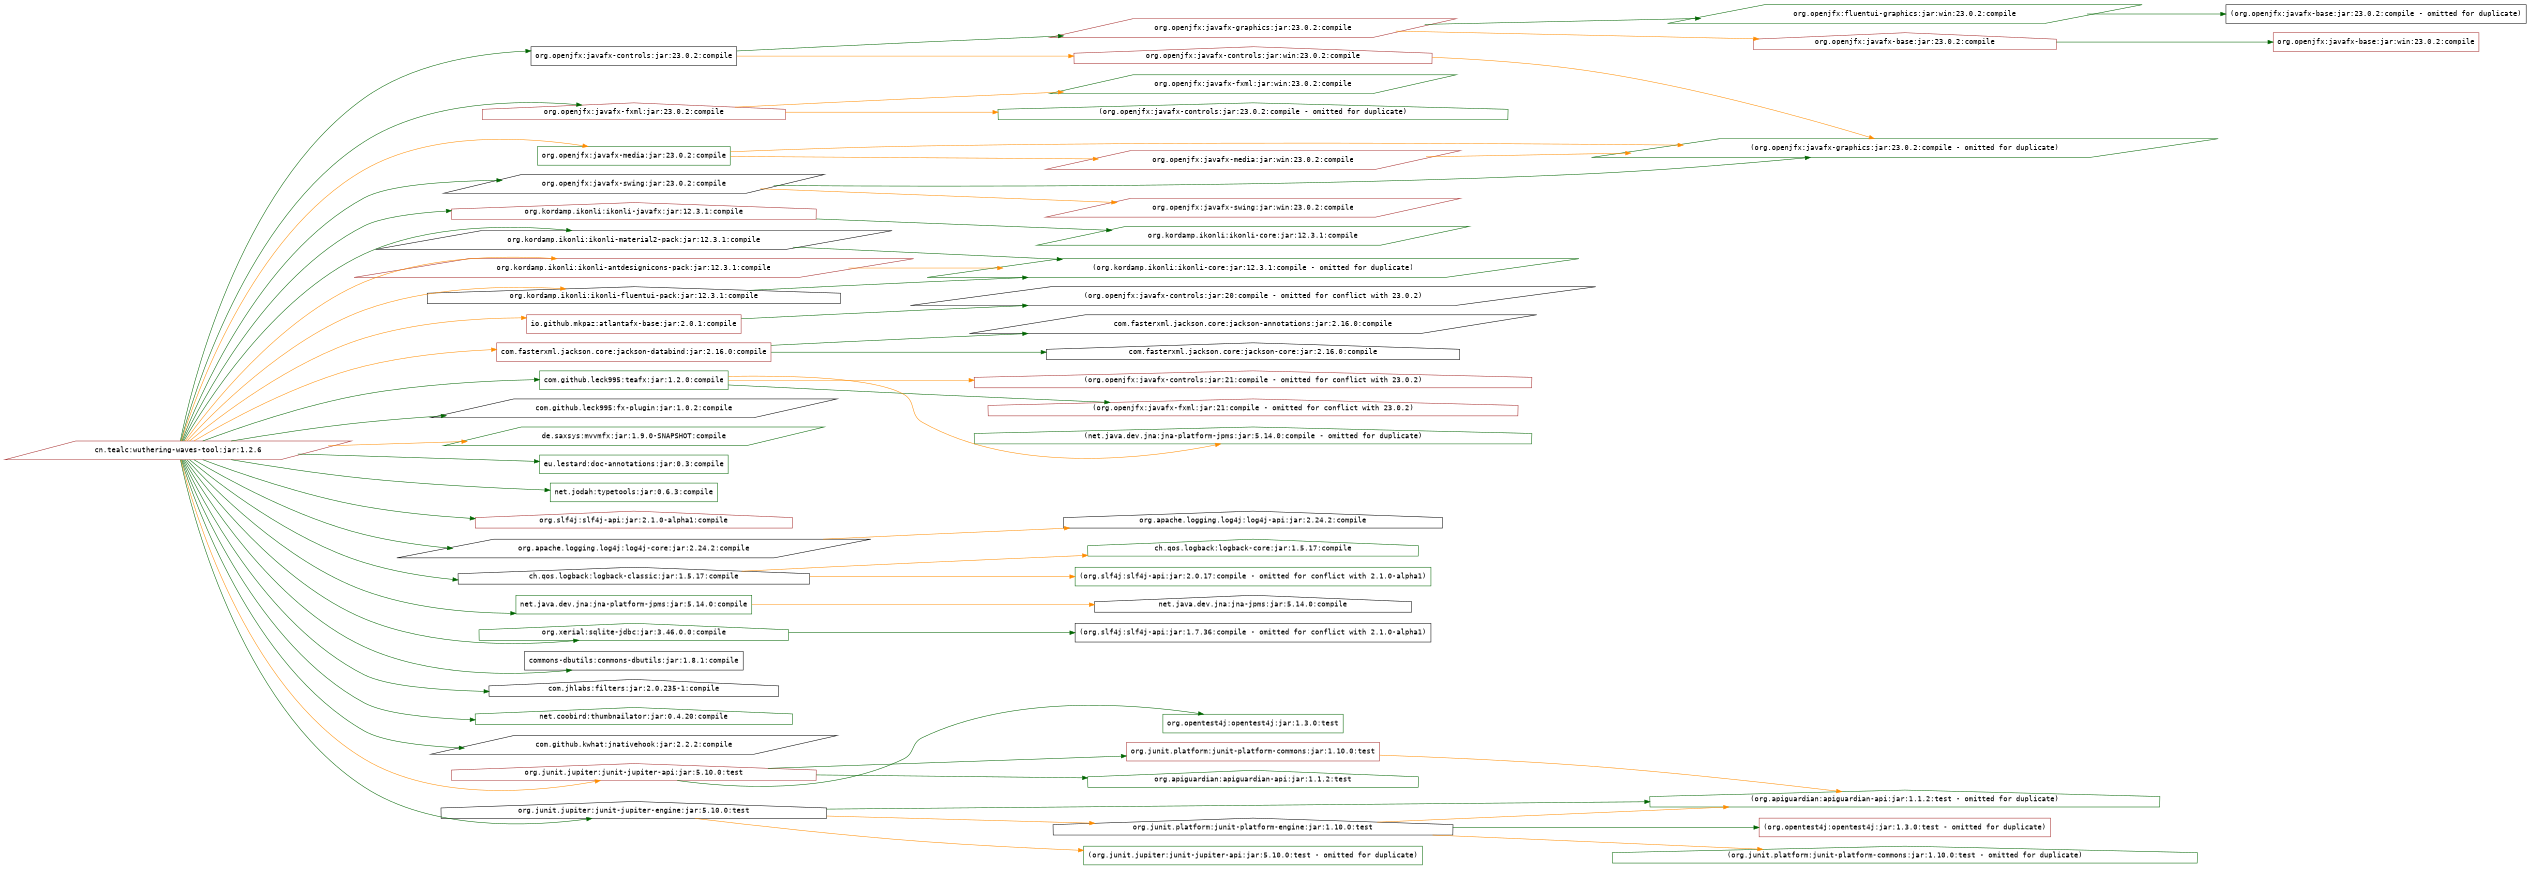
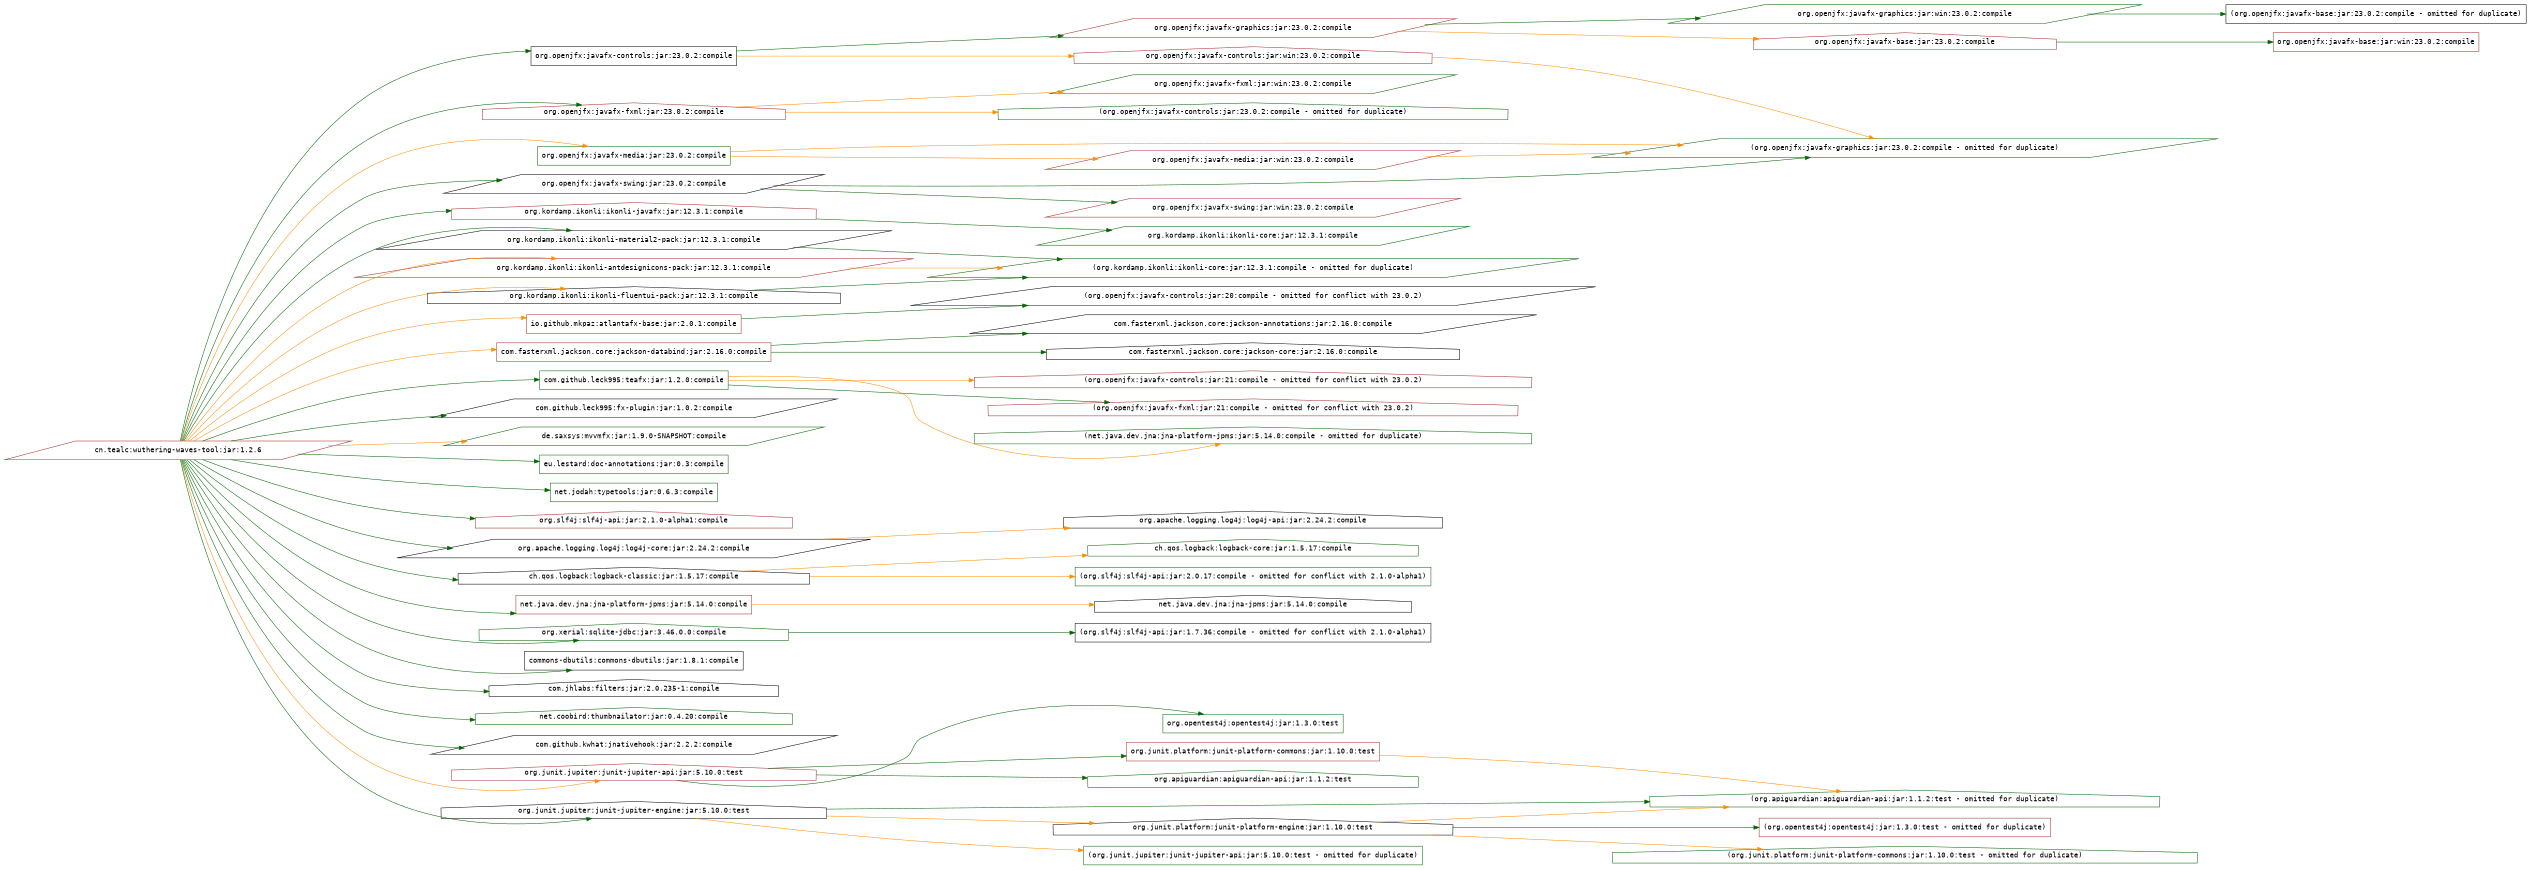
(1905, 14) -> (1905, 14)
(936, 196) -> (936, 196)
(634, 605) -> (634, 605)
